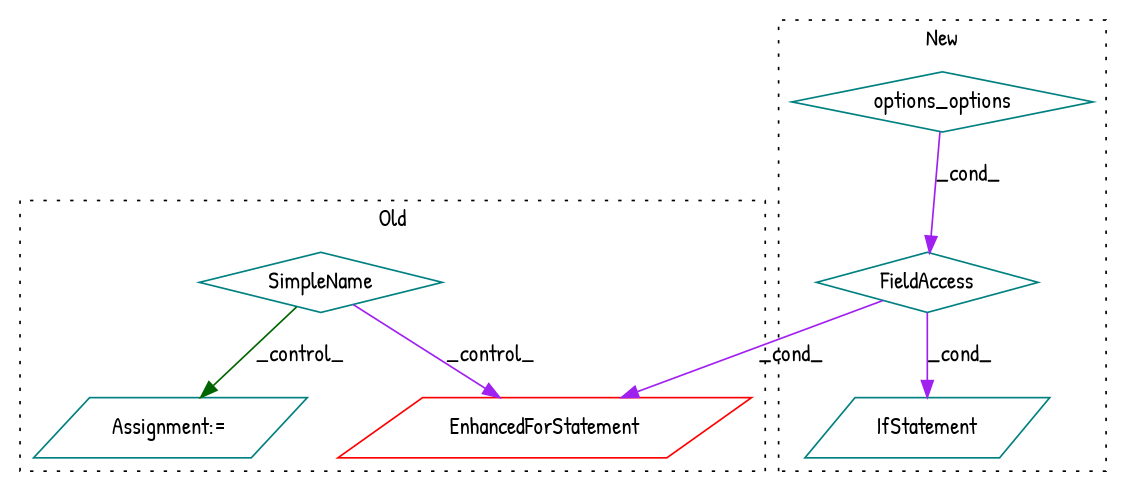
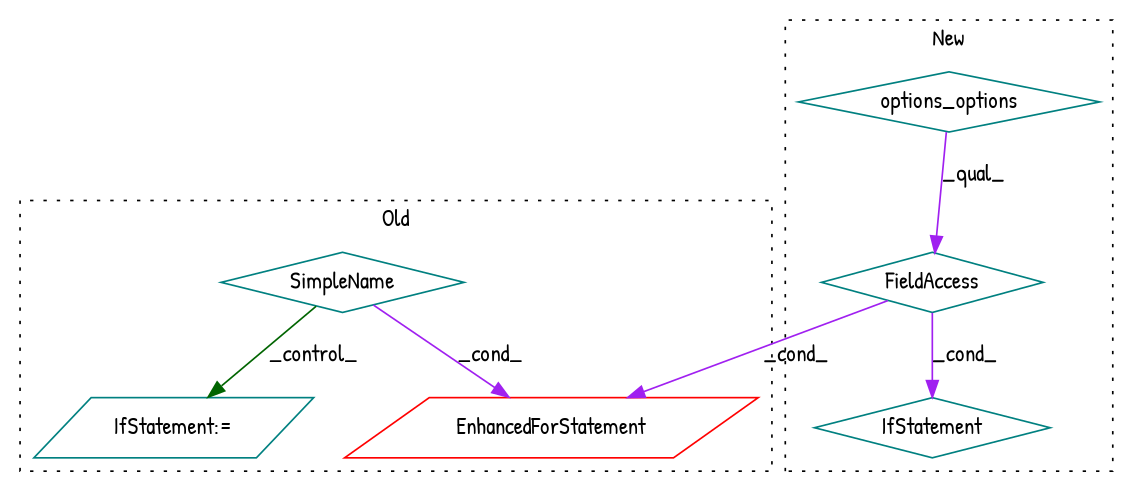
(969, 175) -> (974, 175)
(491, 355) -> (491, 355)
(170, 428) -> (174, 428)
(927, 428) -> (932, 428)
